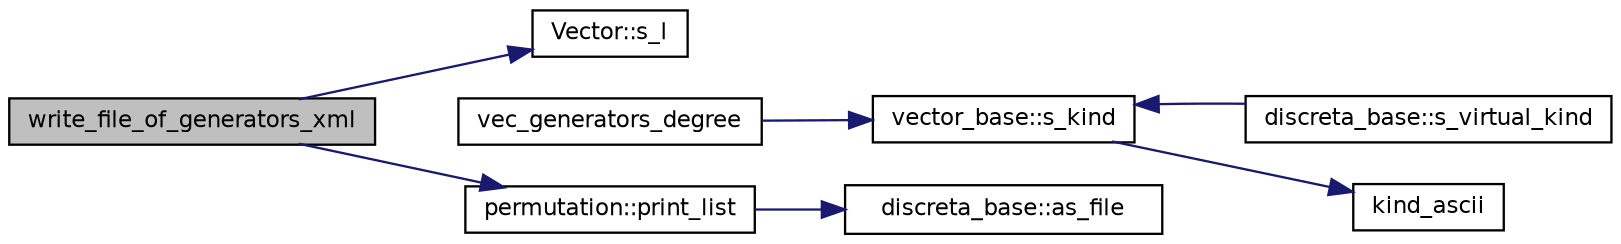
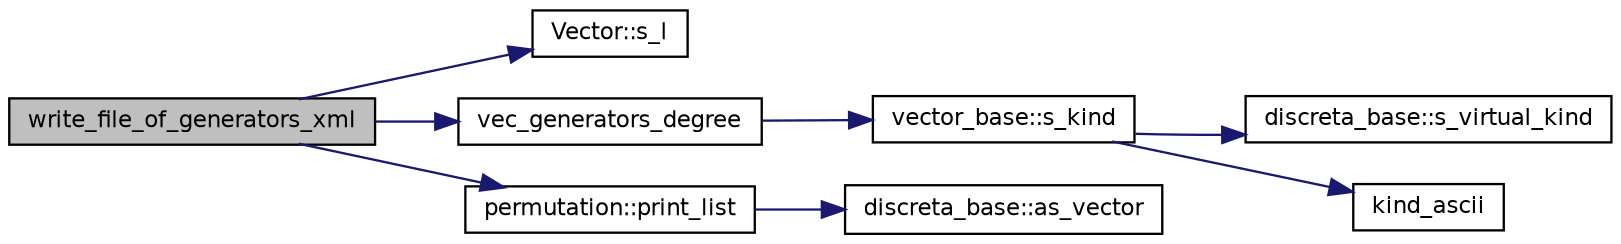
(1202, 104) -> (1179, 135)
none -> (405, 122)
(1004, 210) -> (1004, 210)
